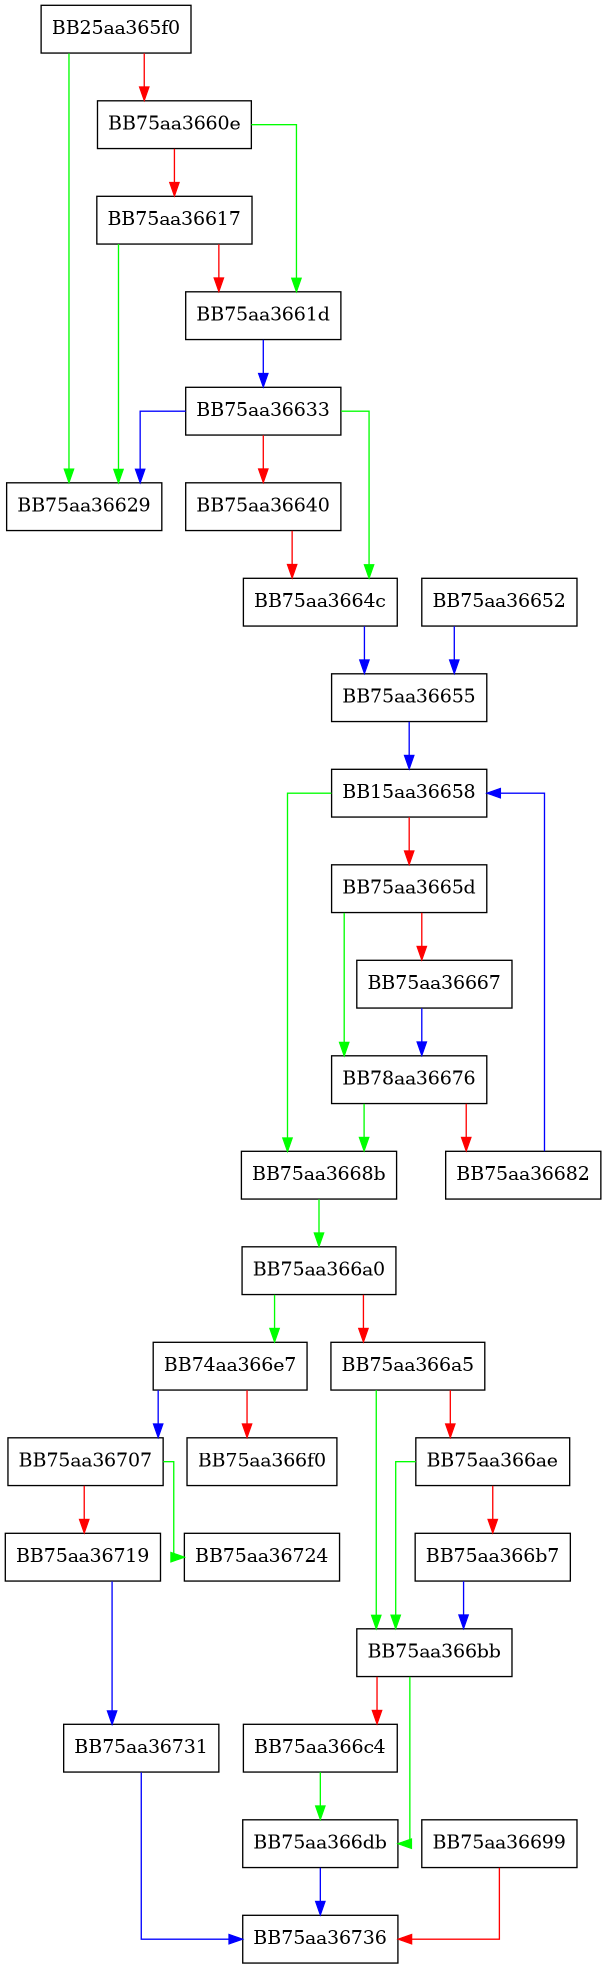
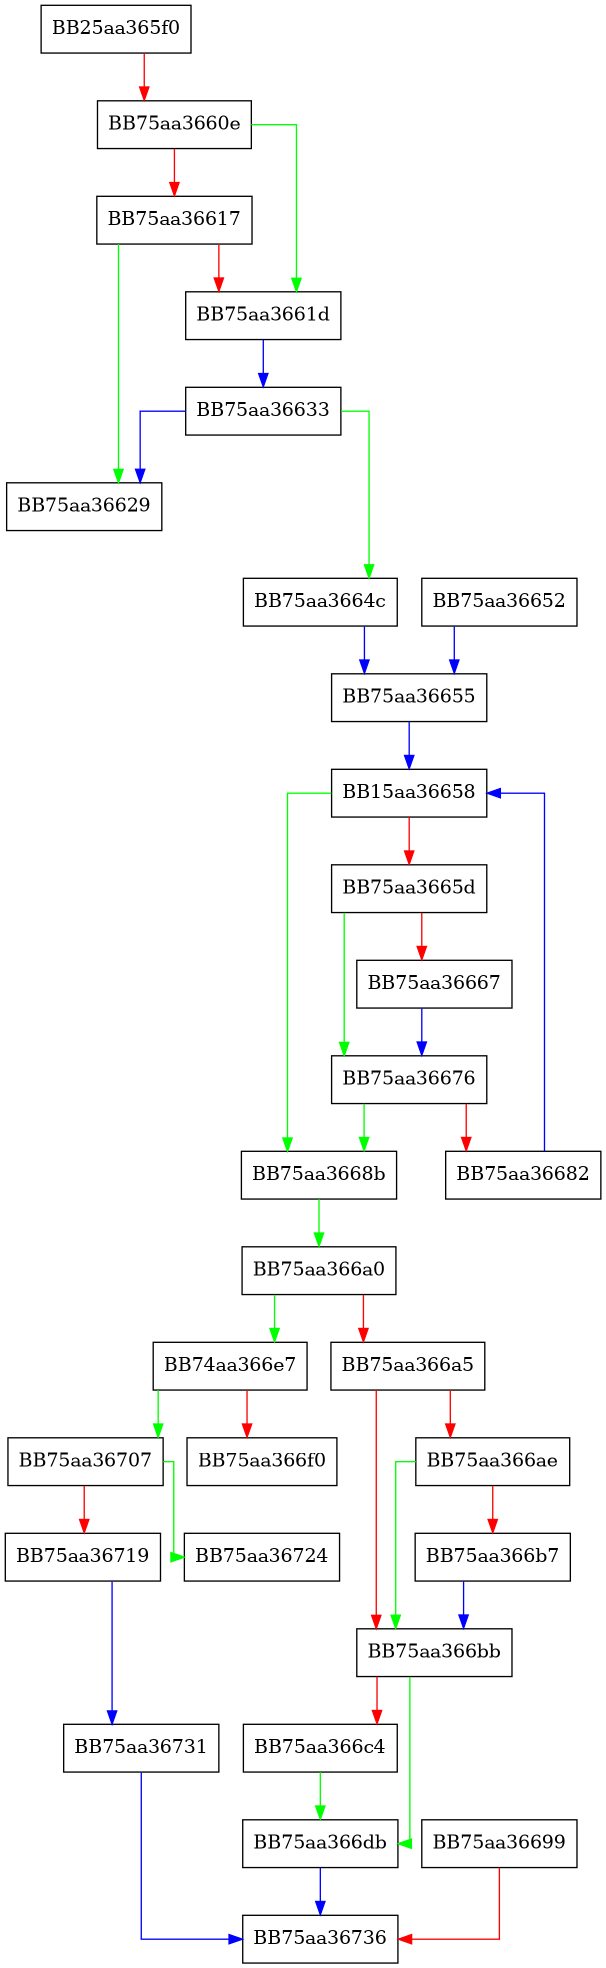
(69, 261) -> none
(263, 507) -> none
(409, 1080) -> (409, 1080)
(158, 1407) -> (158, 1407)
(376, 1503) -> (376, 1503)
